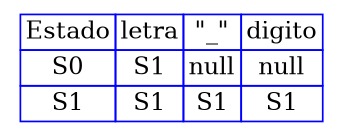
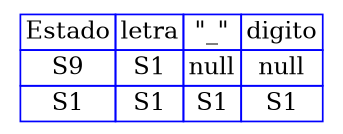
(68, 67) -> (68, 67)
